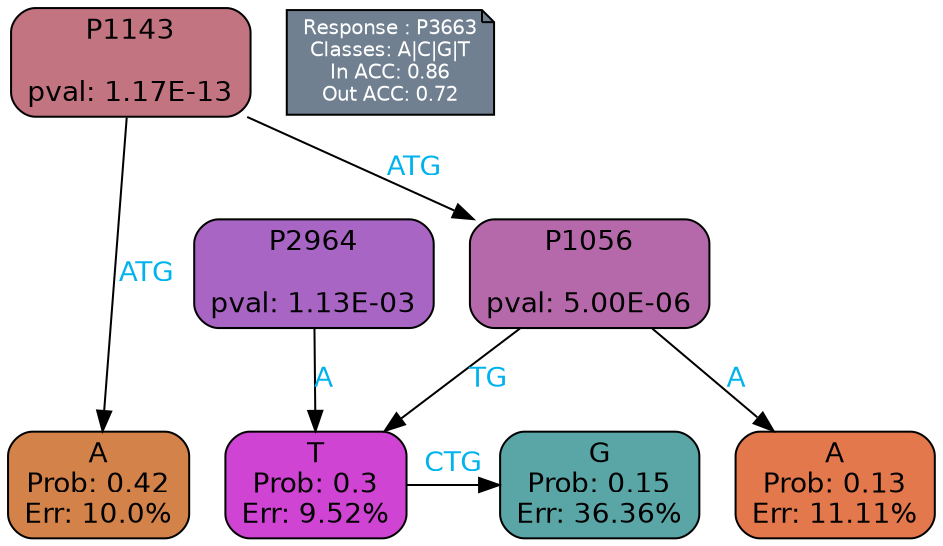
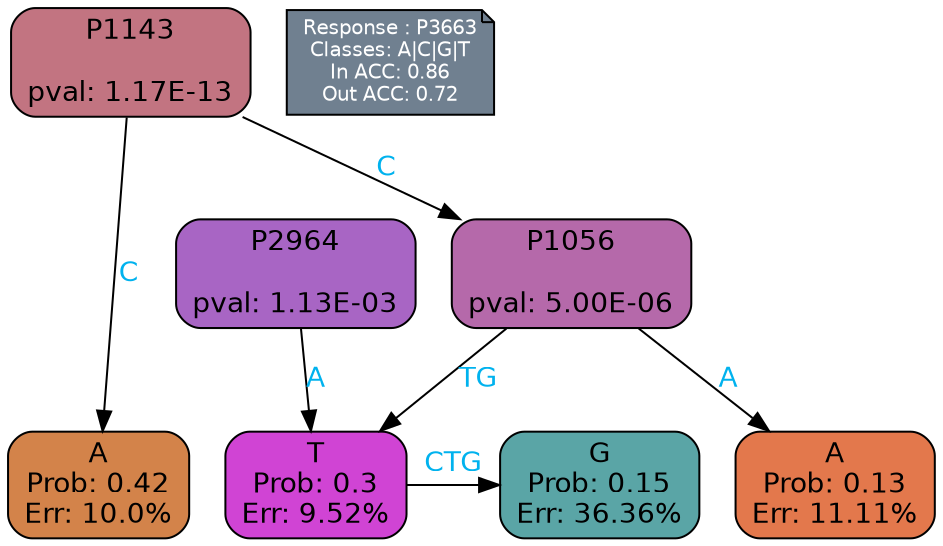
(415, 168) -> (386, 168)
(147, 274) -> (129, 274)
